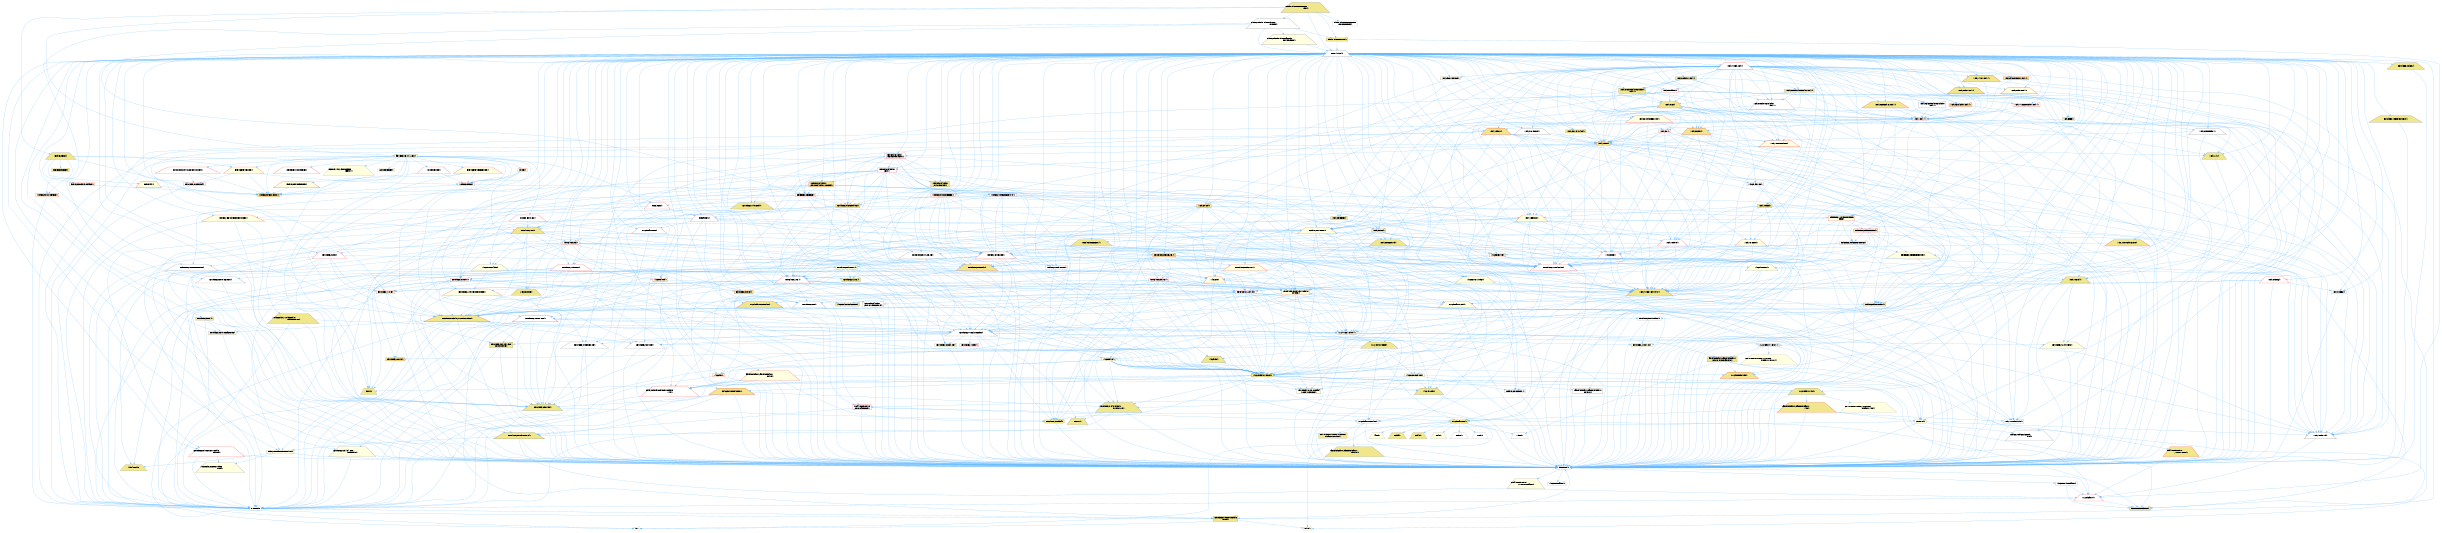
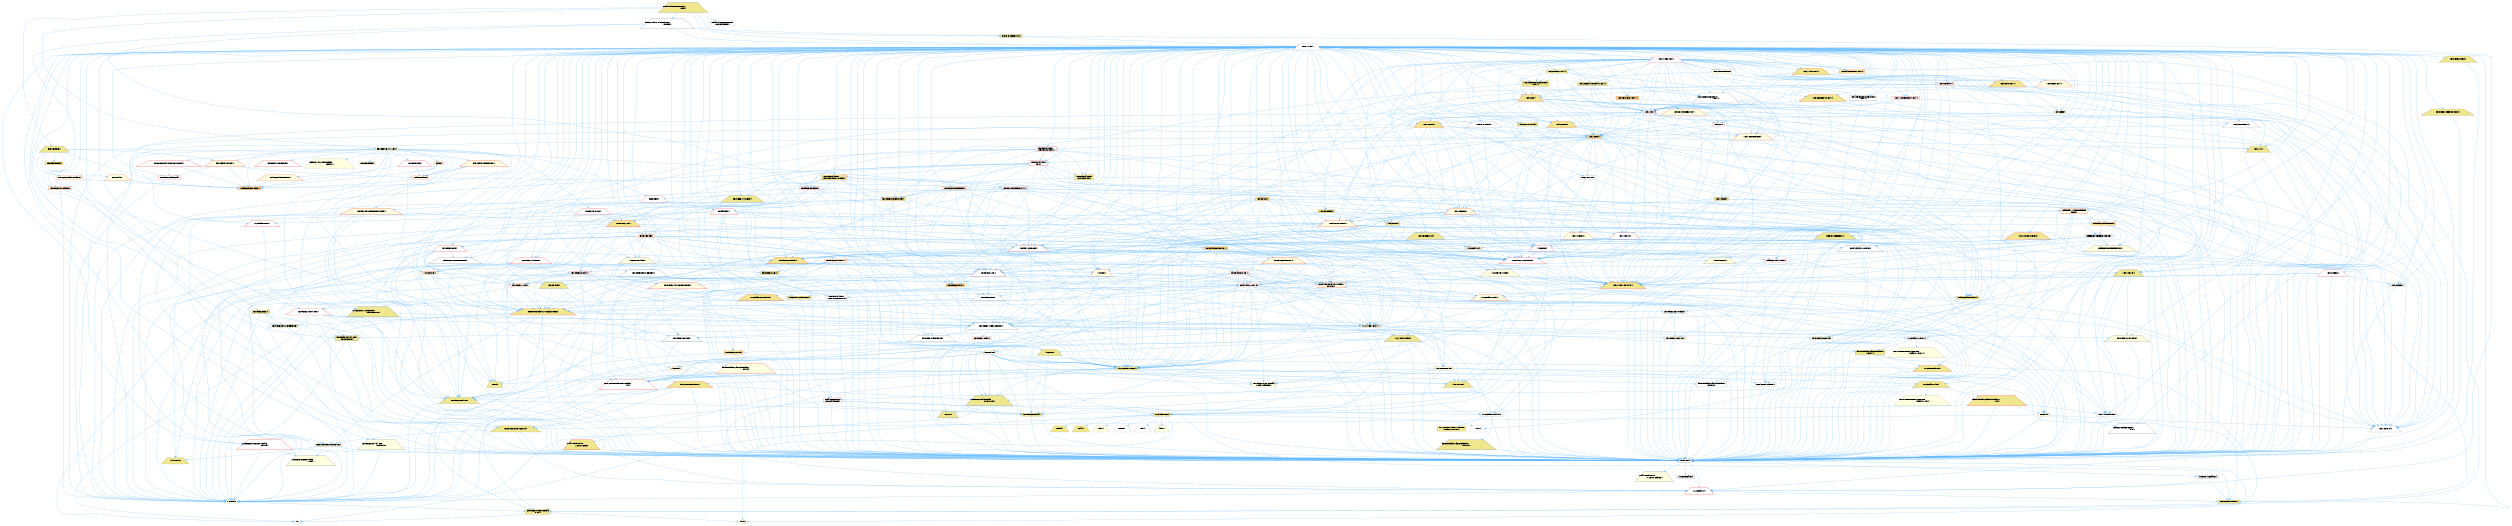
(1289, 40) -> none
(1722, 359) -> (1870, 352)
